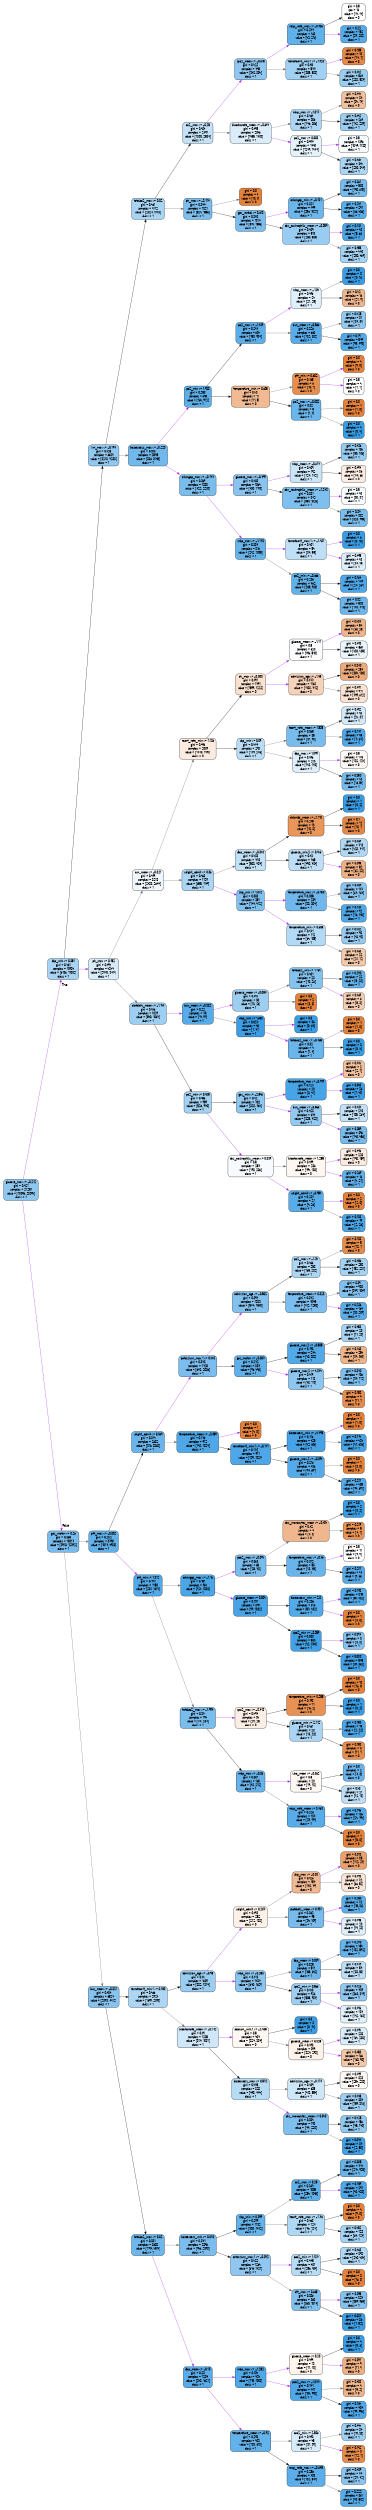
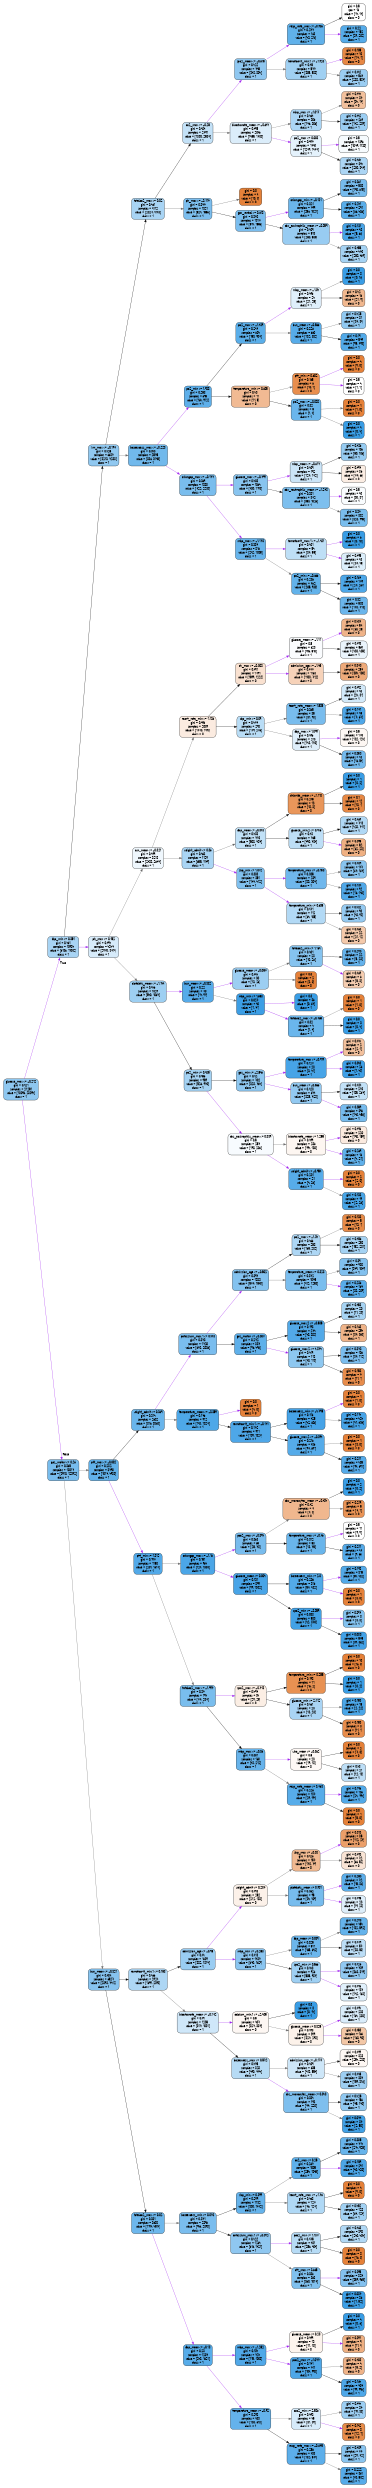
(354, 694) -> none
(354, 1773) -> (354, 1751)
